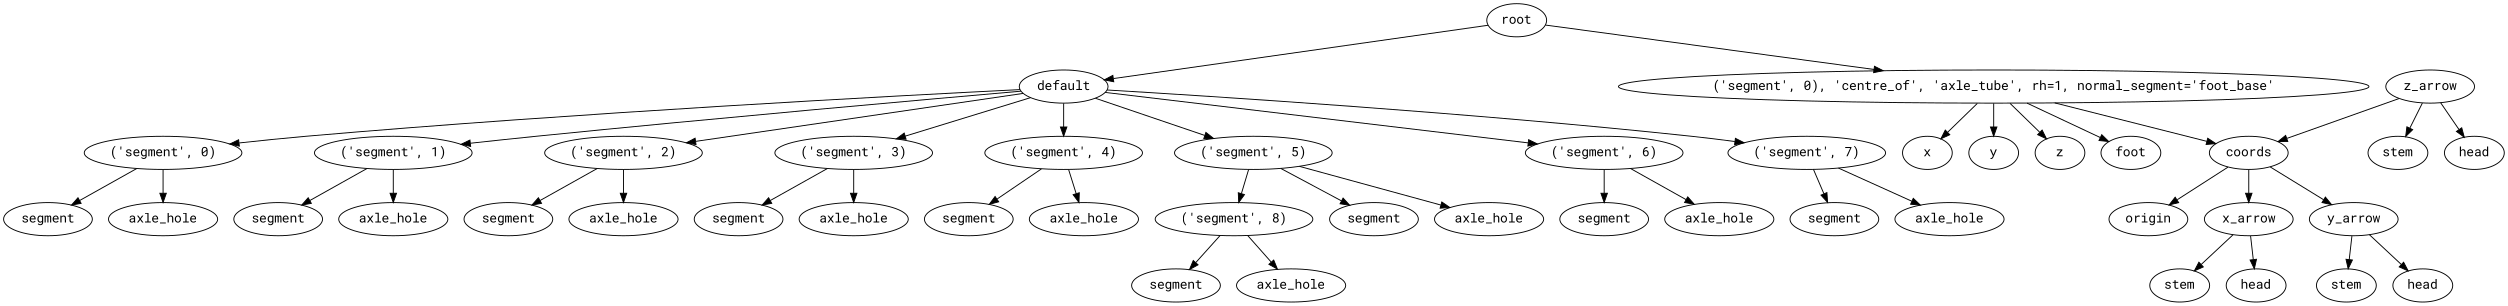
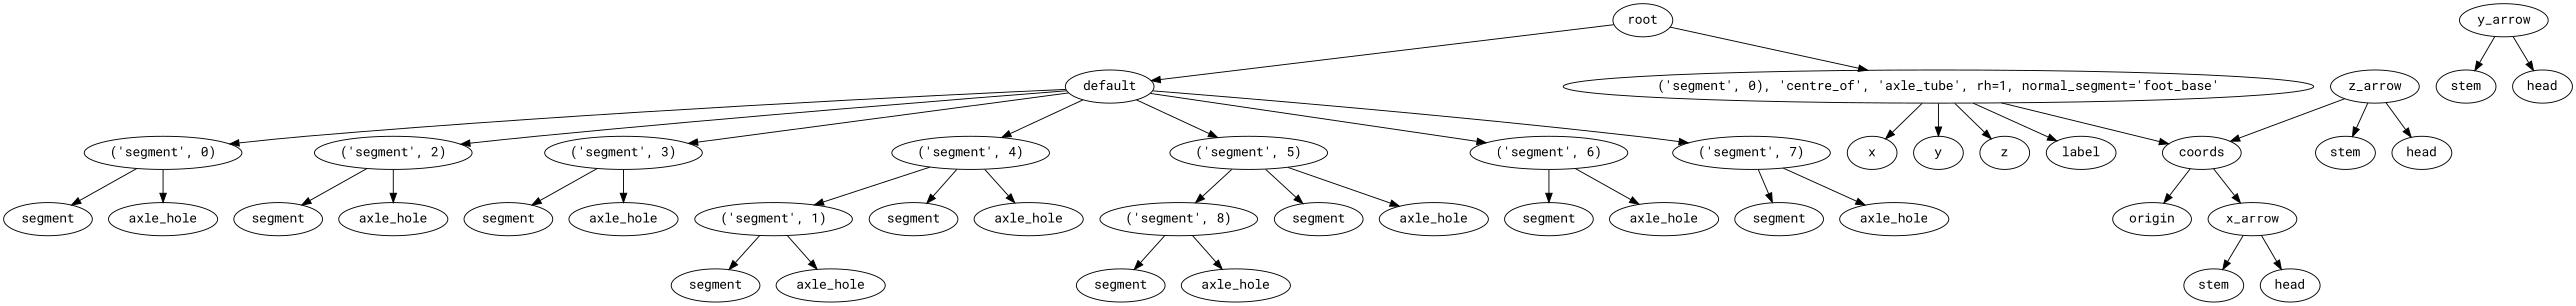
(746, 116) -> (877, 185)
(2131, 153) -> (2081, 153)
(2297, 183) -> none
